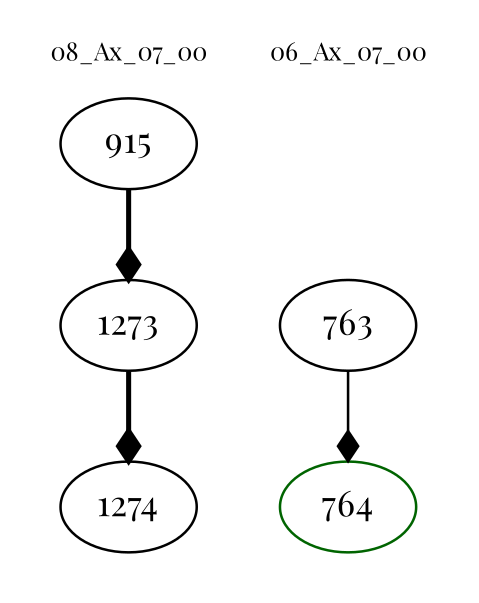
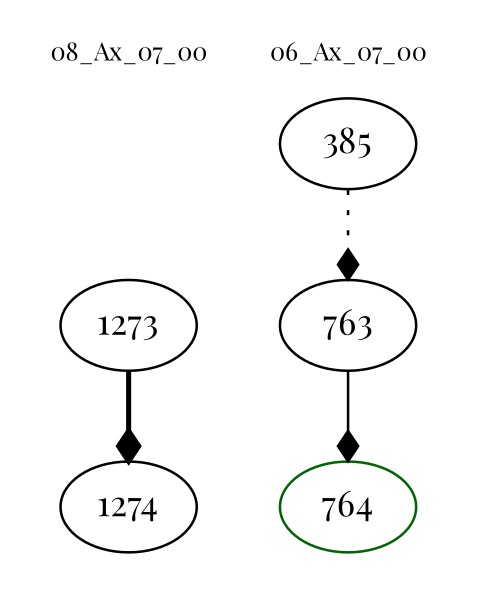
(129, 144) -> none
none -> (348, 144)
